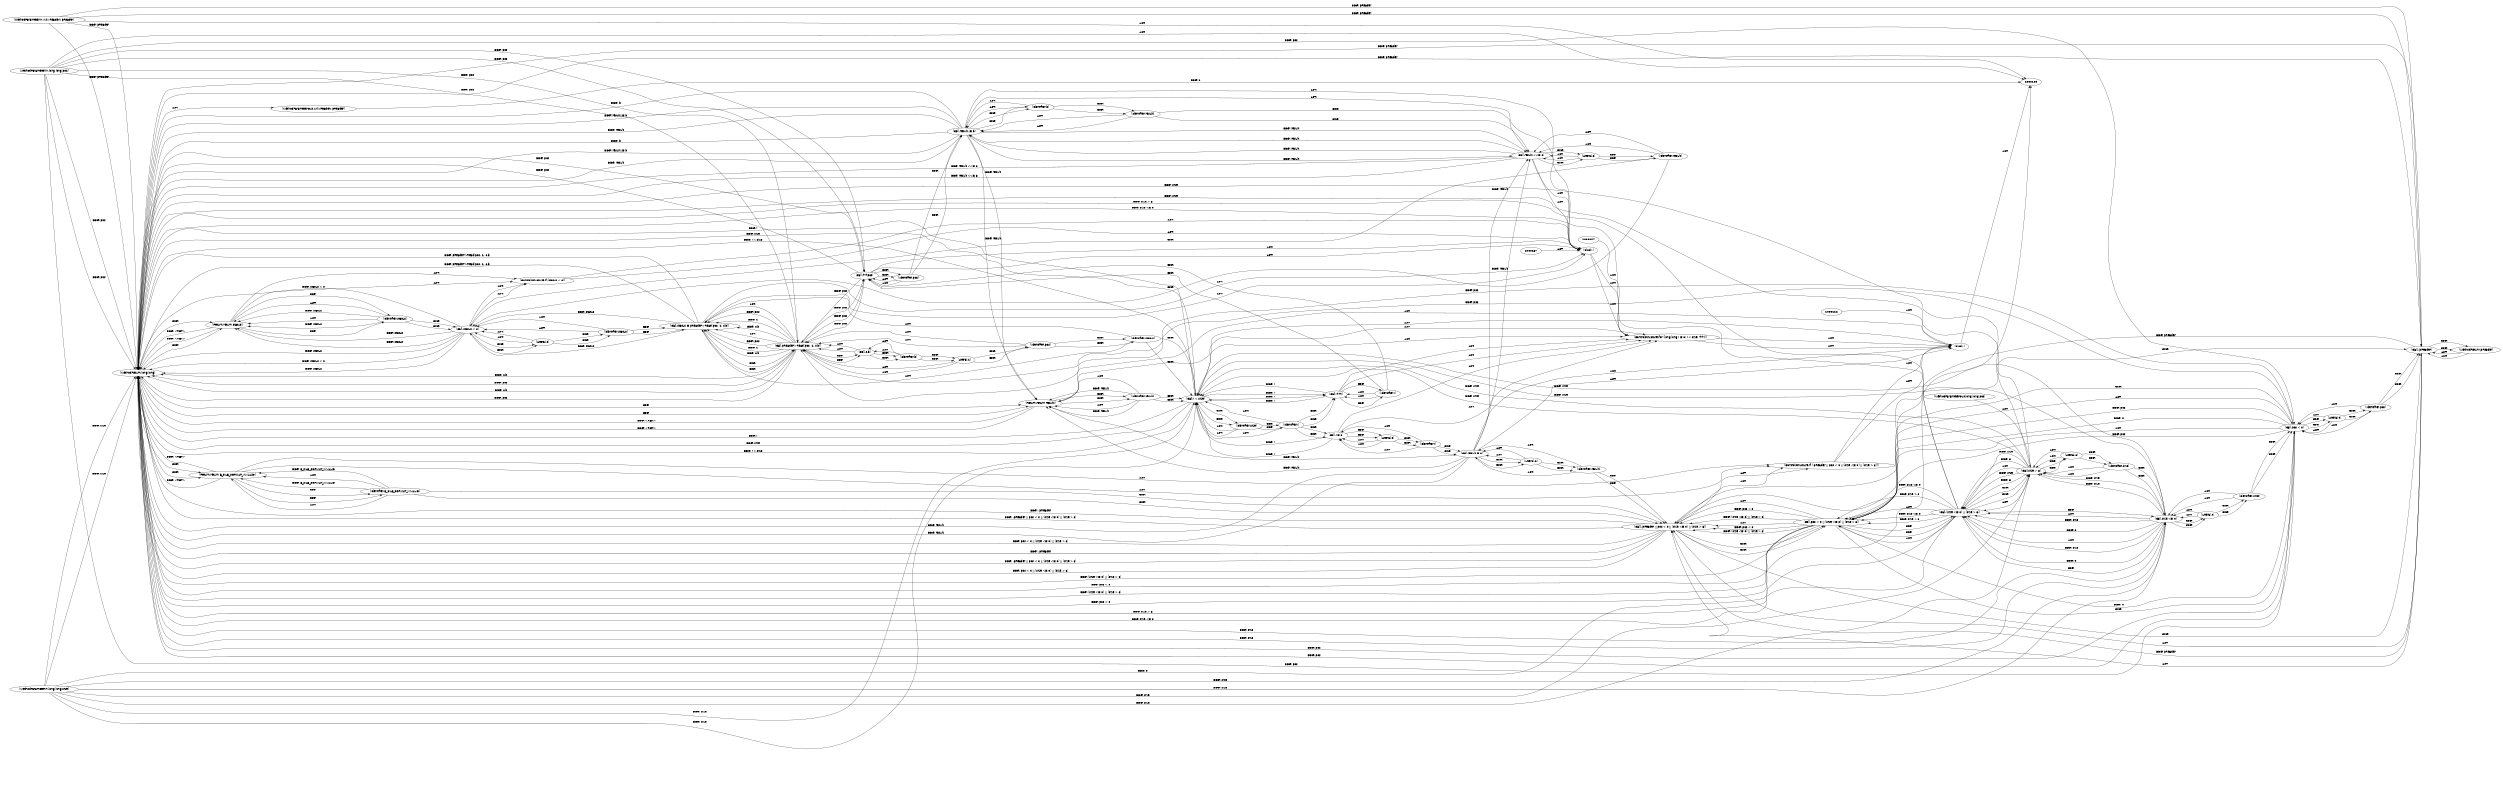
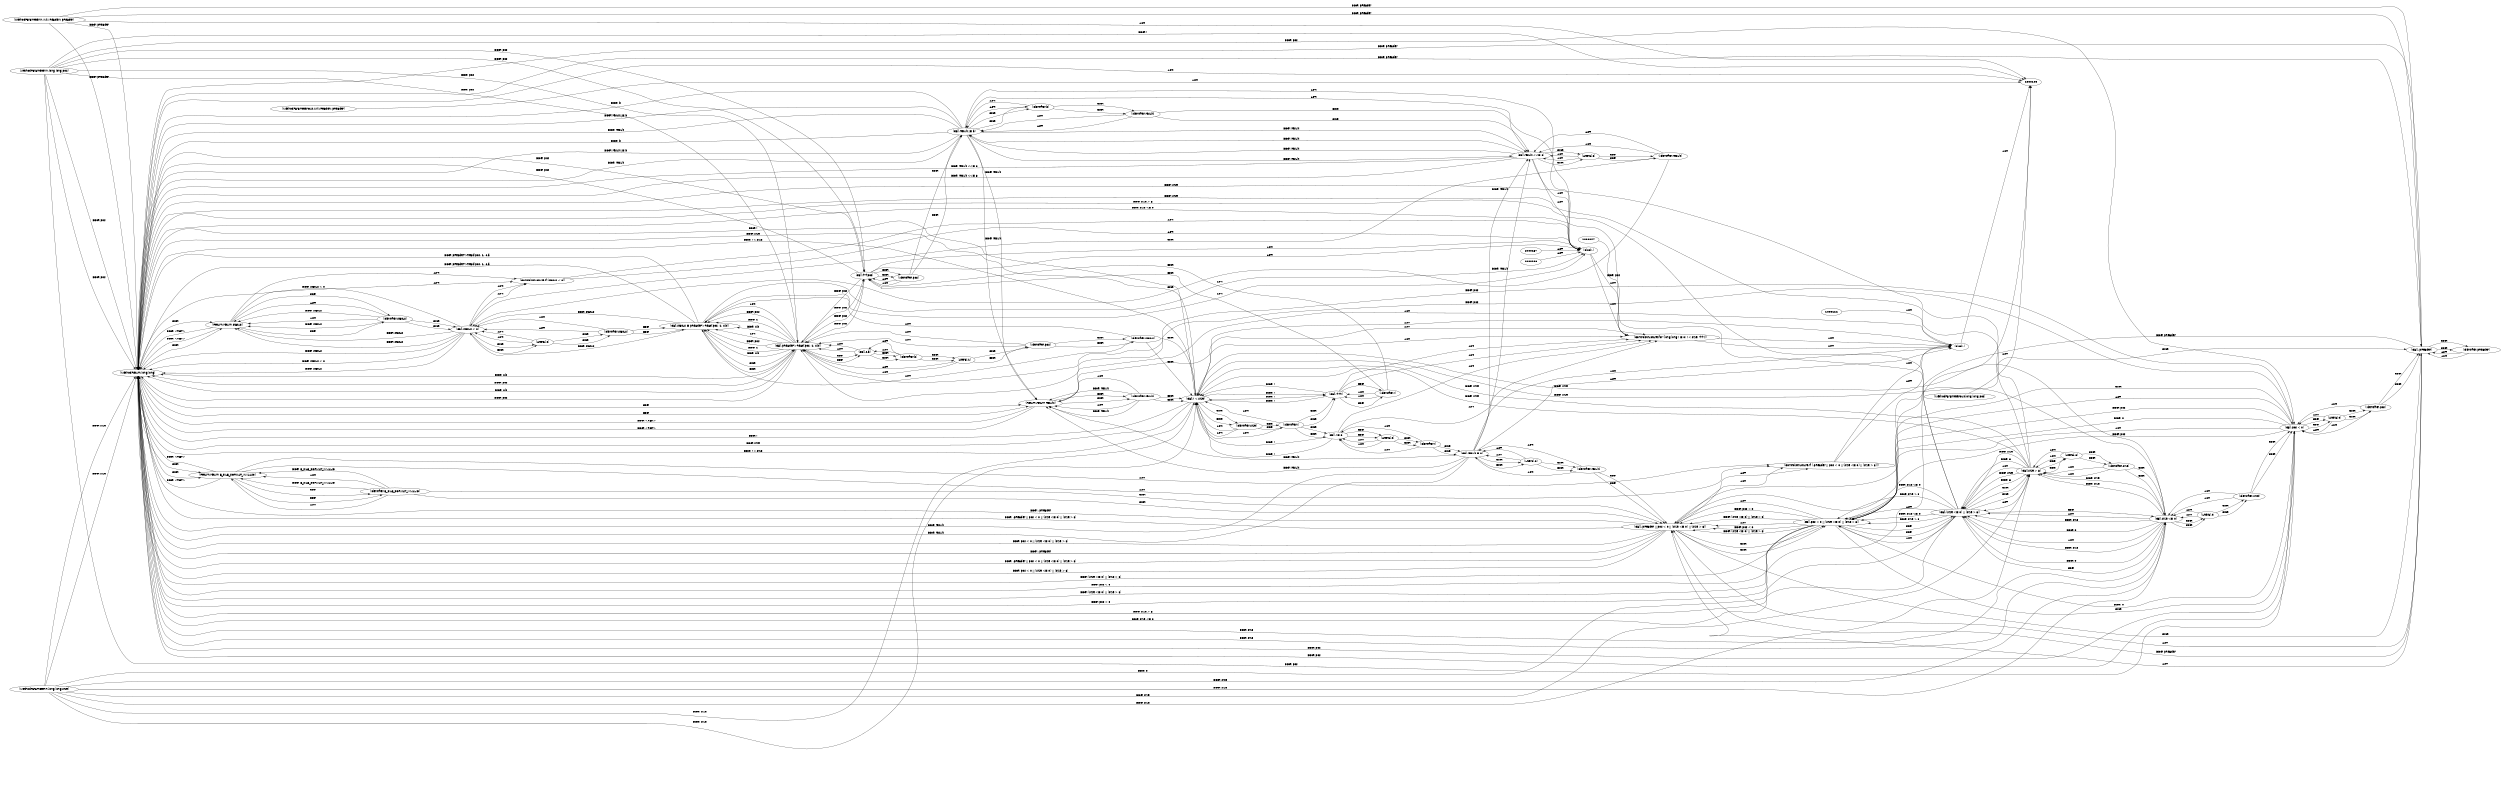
(1143, 33) -> (1143, 33)
(1196, 81) -> (1196, 81)
(152, 170) -> (958, 66)
none -> (1531, 262)
(1614, 275) -> (1614, 275)
(2476, 350) -> (2476, 350)
(2012, 421) -> (2024, 252)
